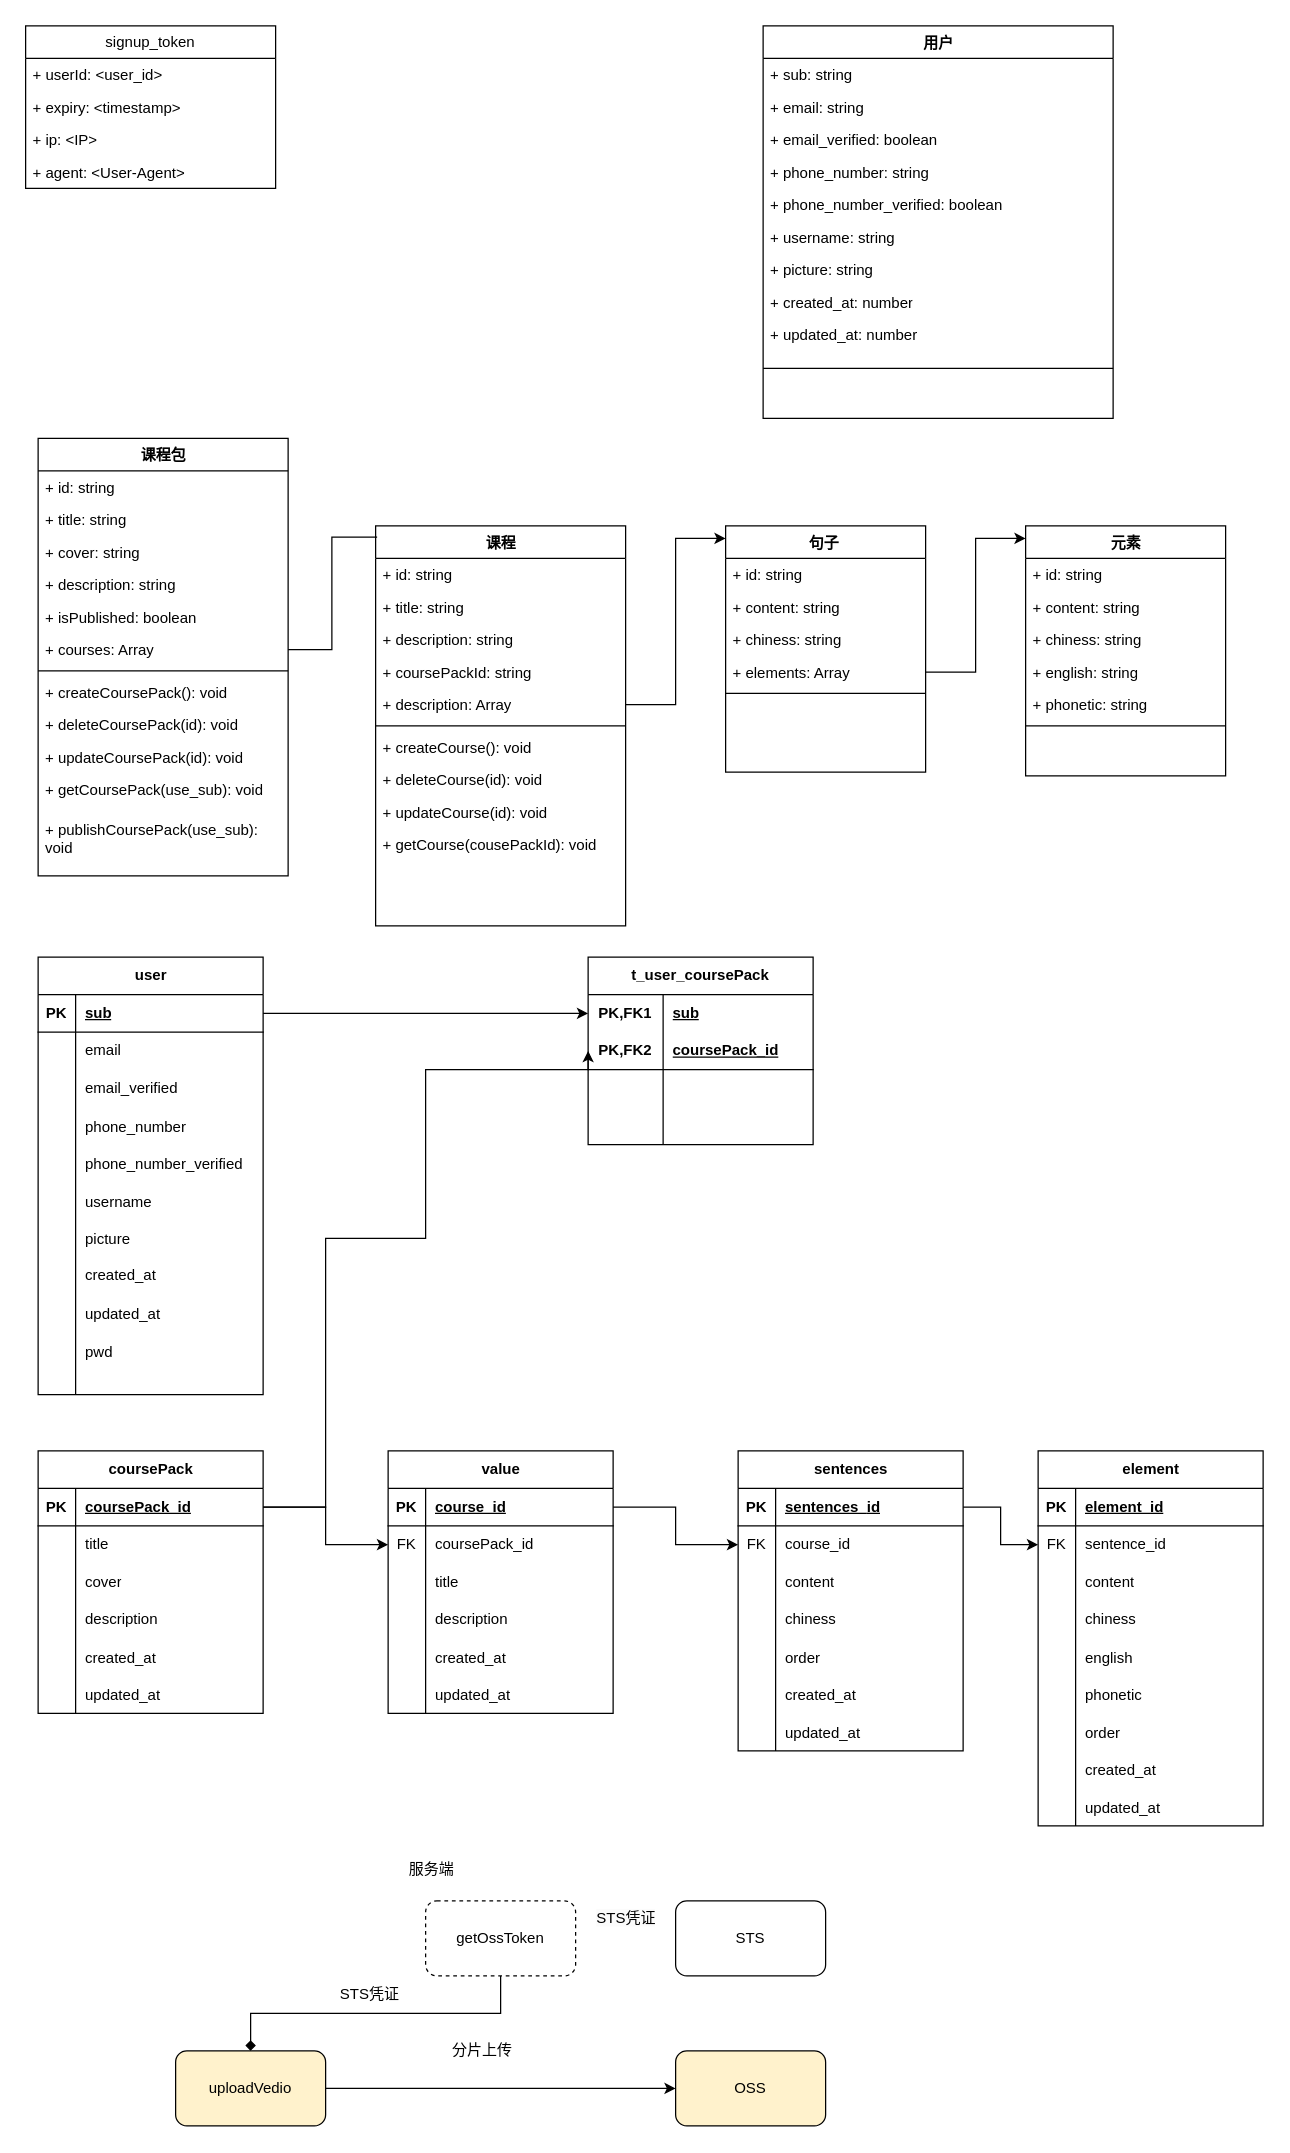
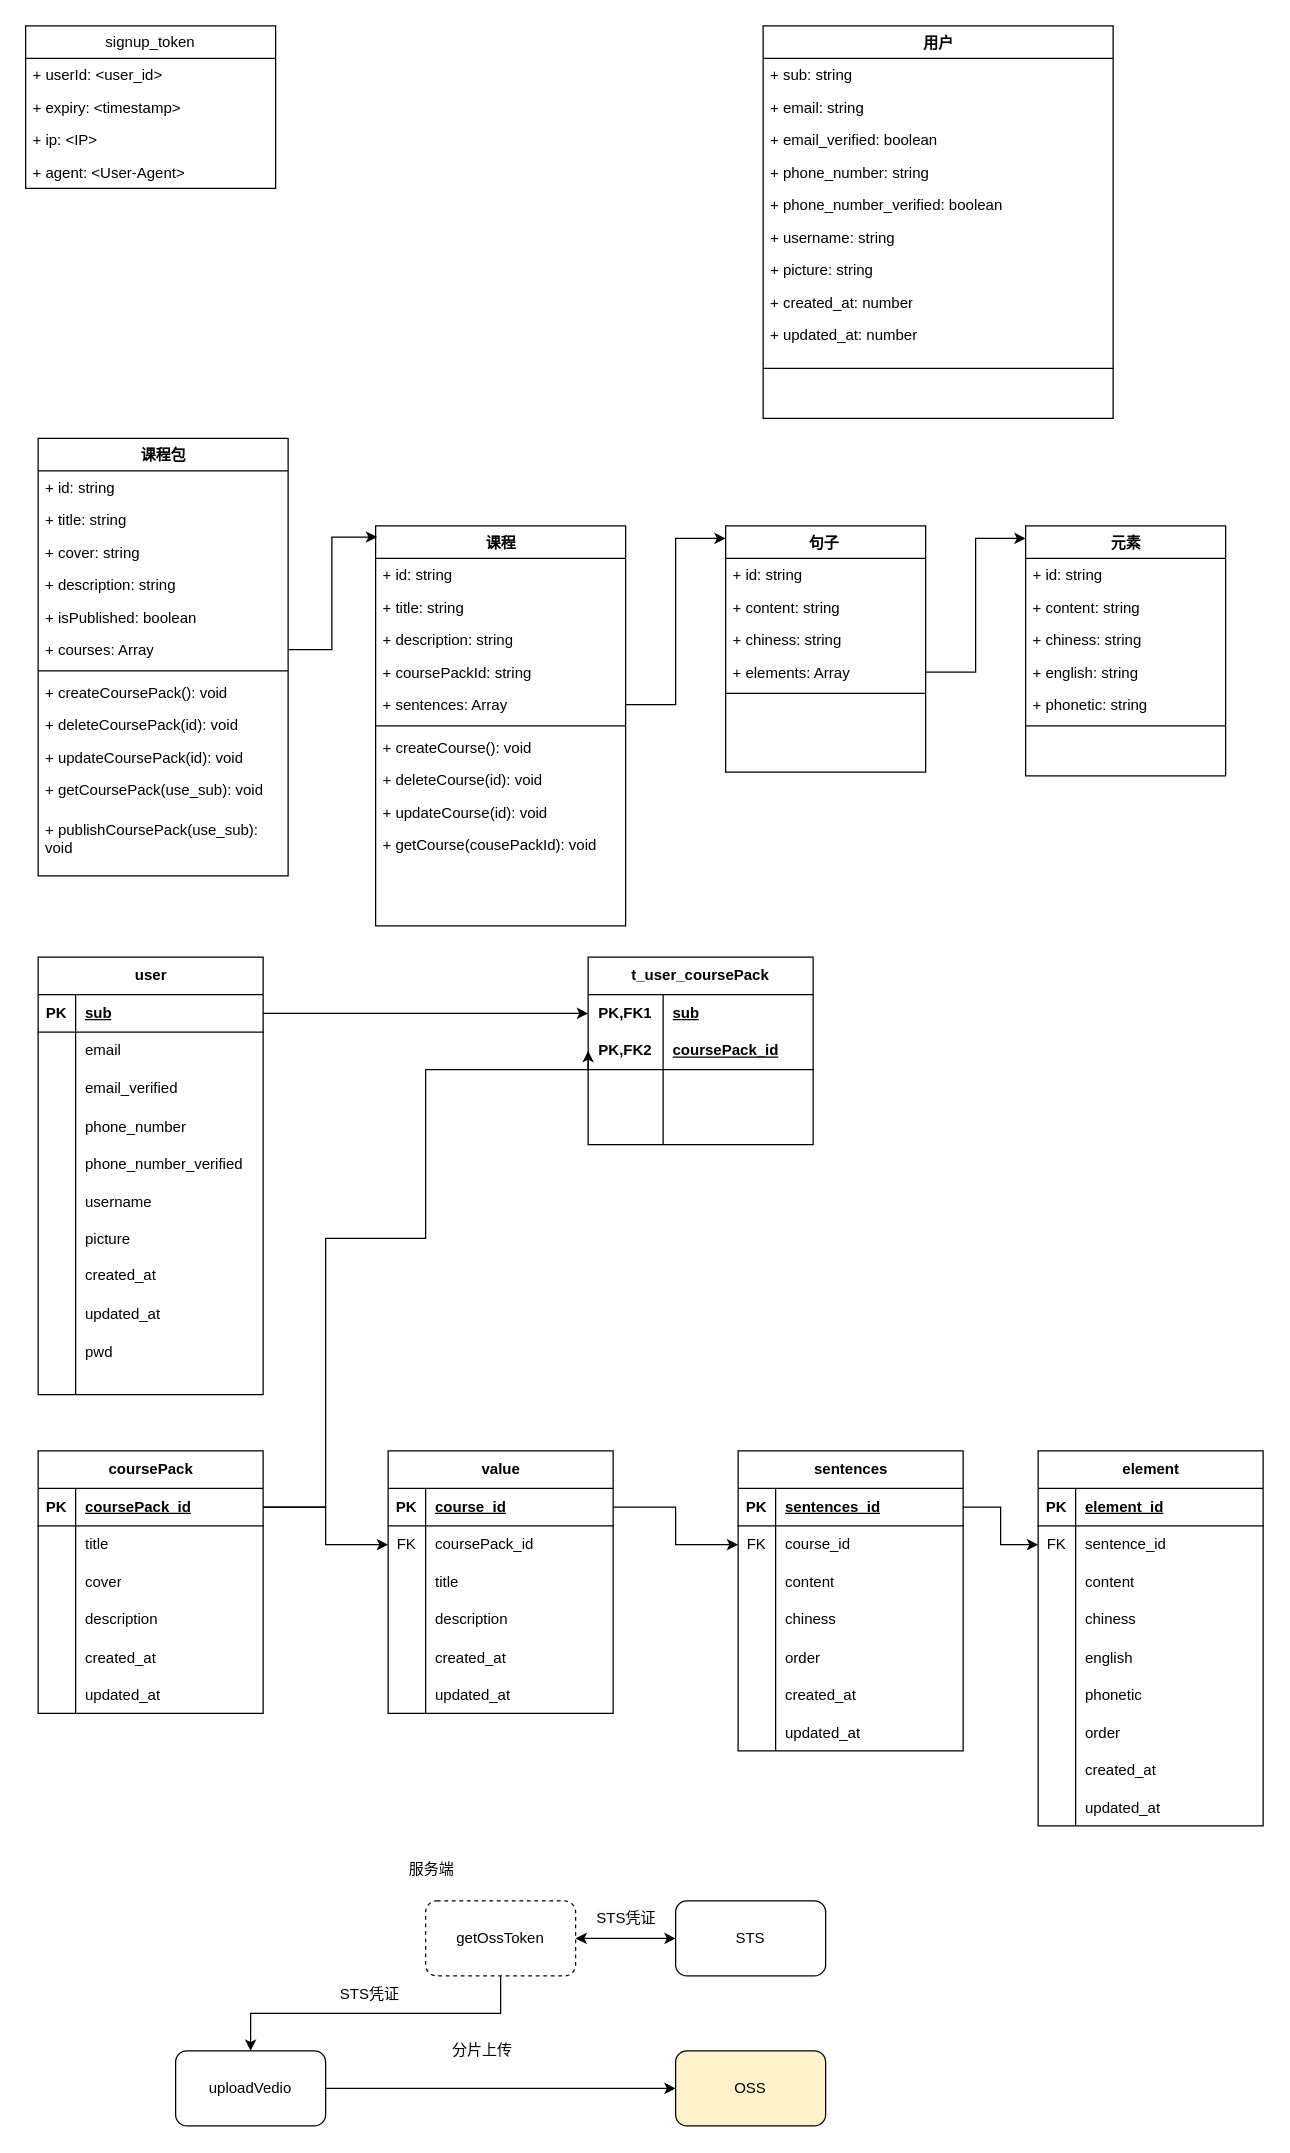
(368, 537) -> (367, 537)
(457, 706) -> (453, 706)
none -> (626, 1938)
(251, 2040) -> (251, 2041)
(251, 2088) -> (251, 2088)
